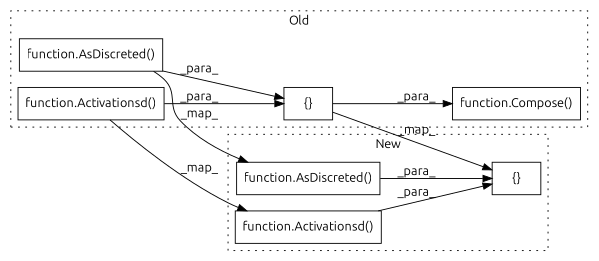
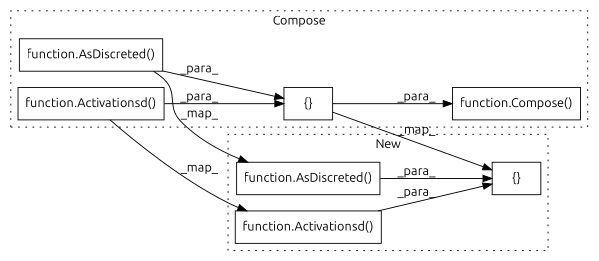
(299, 21) -> (299, 21)
